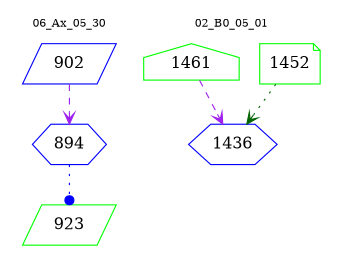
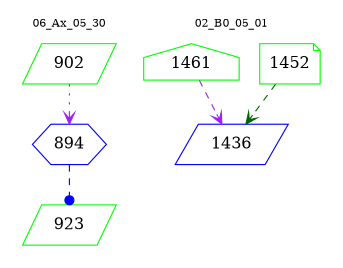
(69, 64) -> (69, 64)
(69, 99) -> (69, 99)
(265, 100) -> (264, 100)
(233, 144) -> (232, 144)
(69, 180) -> (69, 180)
